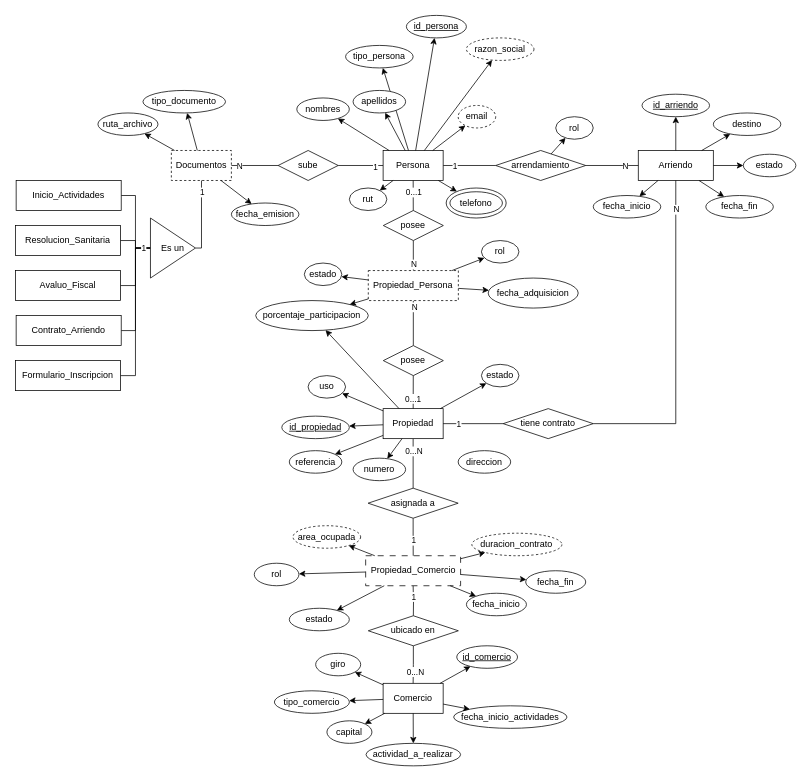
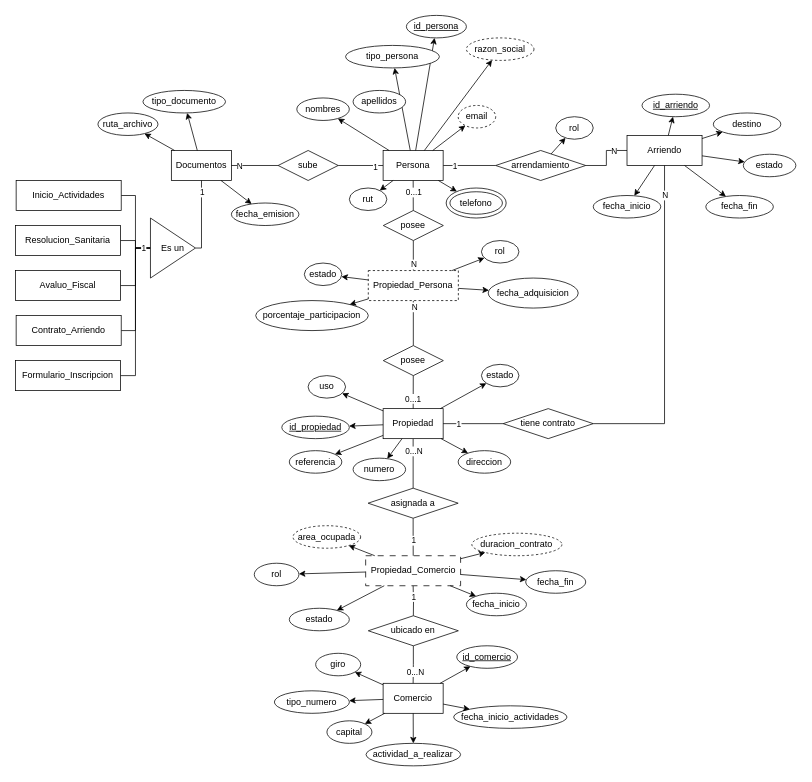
(379, 57) -> (392, 57)
(396, 134) -> none
(201, 165) -> (201, 165)
(675, 165) -> (664, 150)
(363, 370) -> (452, 444)
(312, 702) -> (312, 702)
